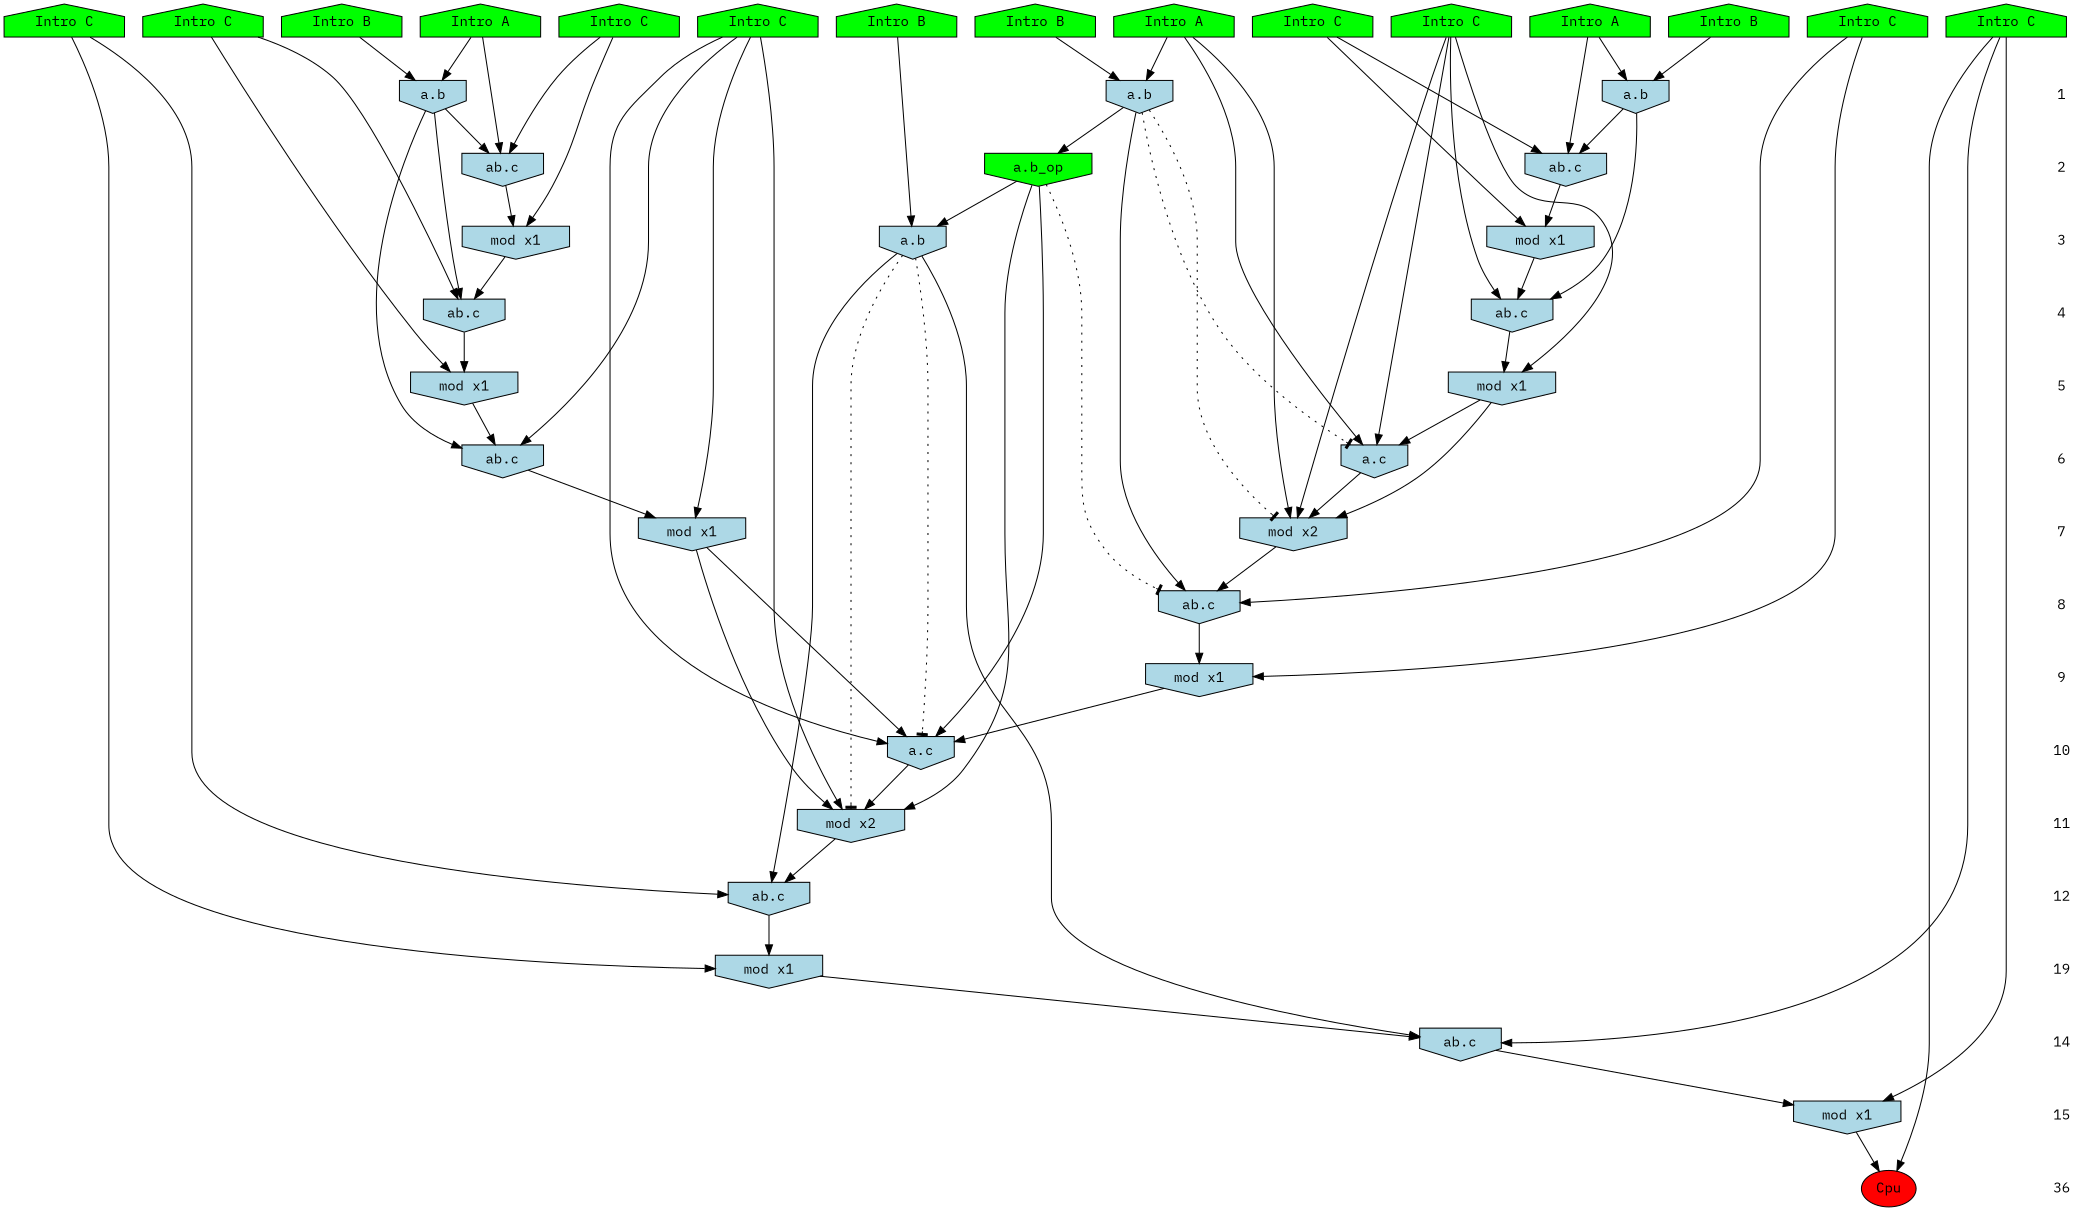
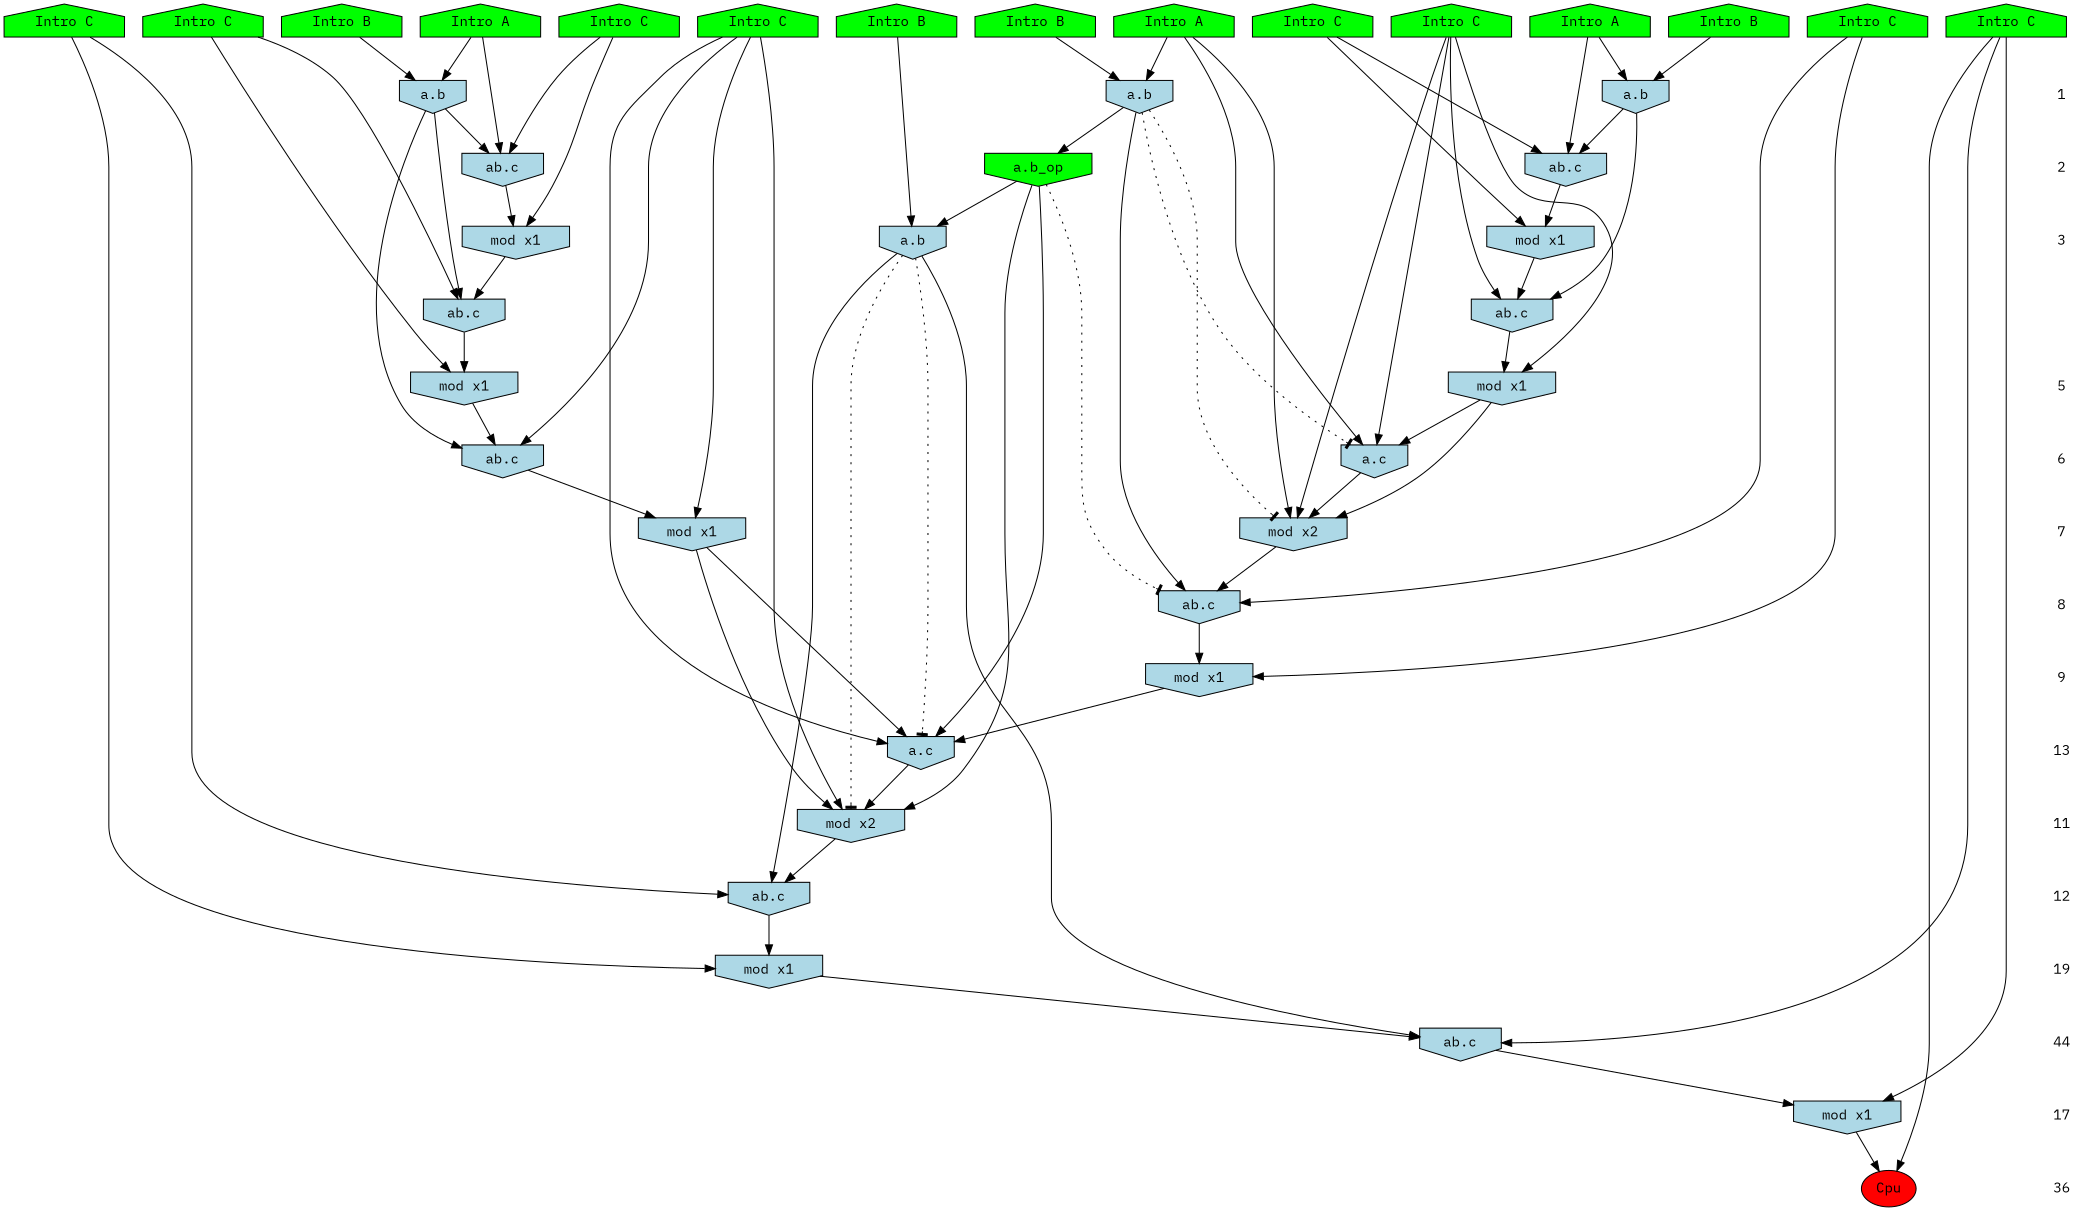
(2062, 314) -> none
(2062, 751) -> (2062, 751)
(2062, 1043) -> (2062, 1043)
(2062, 1116) -> (2062, 1116)
